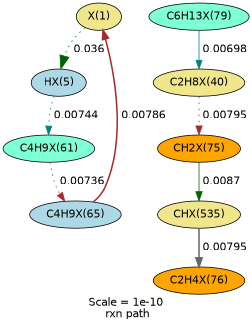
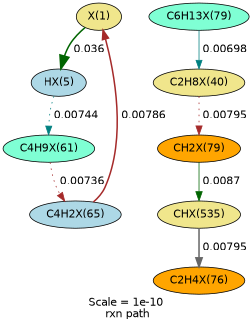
(73, 40) -> (73, 40)
(199, 149) -> (199, 149)
(75, 215) -> (75, 215)
